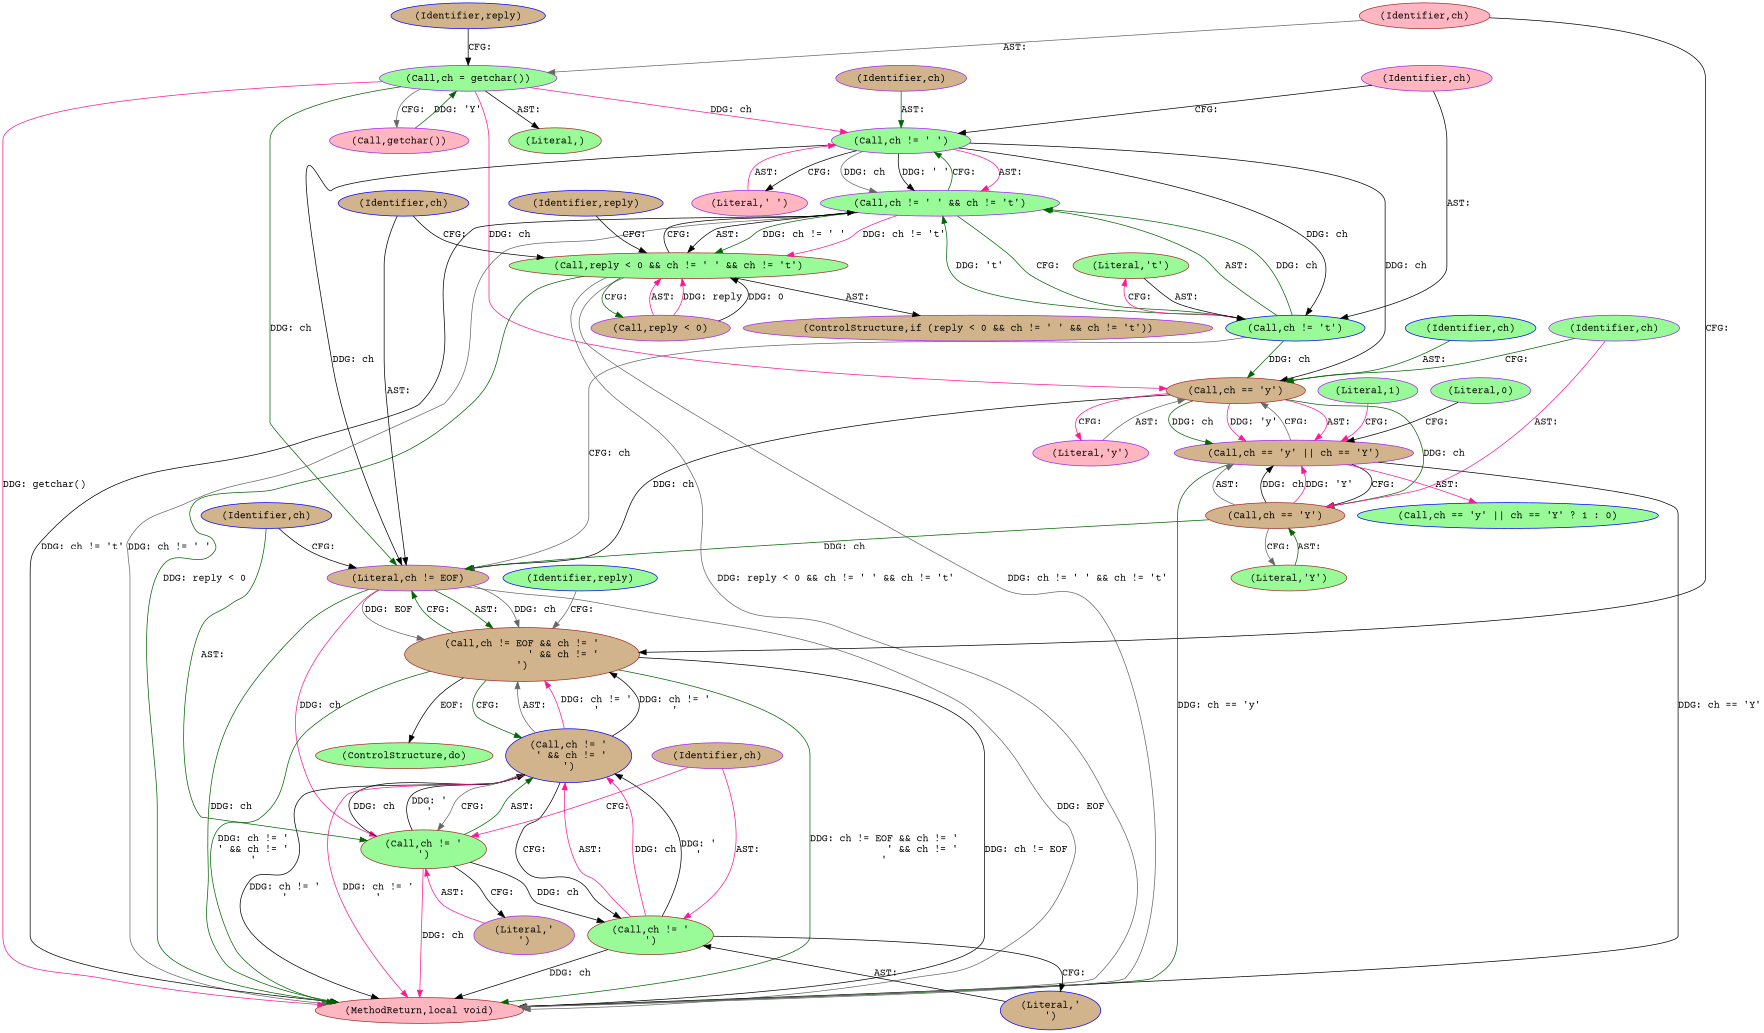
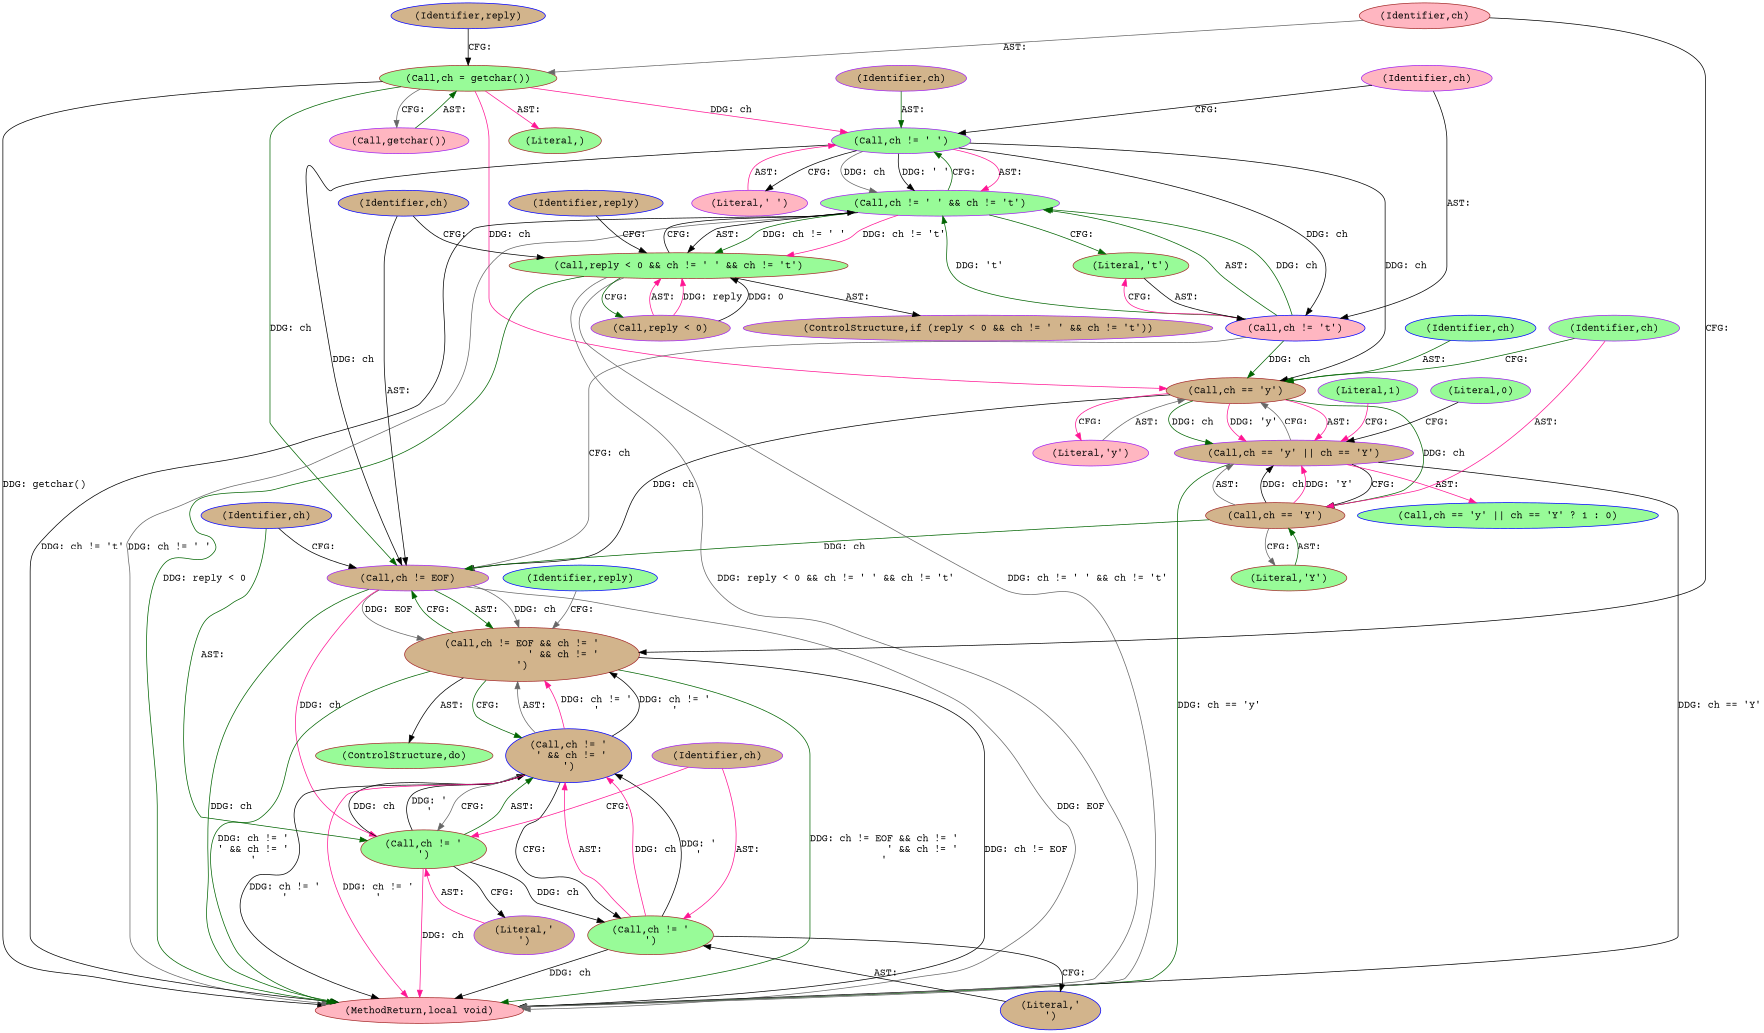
(468, 78) -> (468, 78)
(509, 108) -> (509, 108)
(458, 110) -> (458, 110)
(1085, 300) -> (1045, 231)
(1295, 328) -> (1295, 328)
(3, 510) -> (3, 510)
(408, 578) -> (408, 578)
(455, 705) -> (455, 705)
